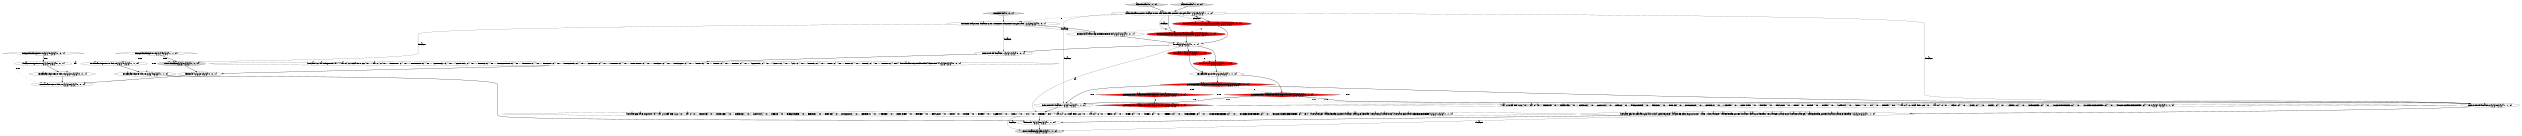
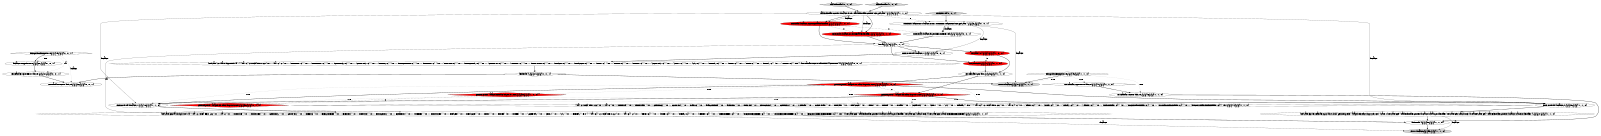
(114, 64) -> (1089, 84)
(18, 69) -> (74, 69)
(191, 69) -> (775, 79)
(201, 74) -> (535, 74)
